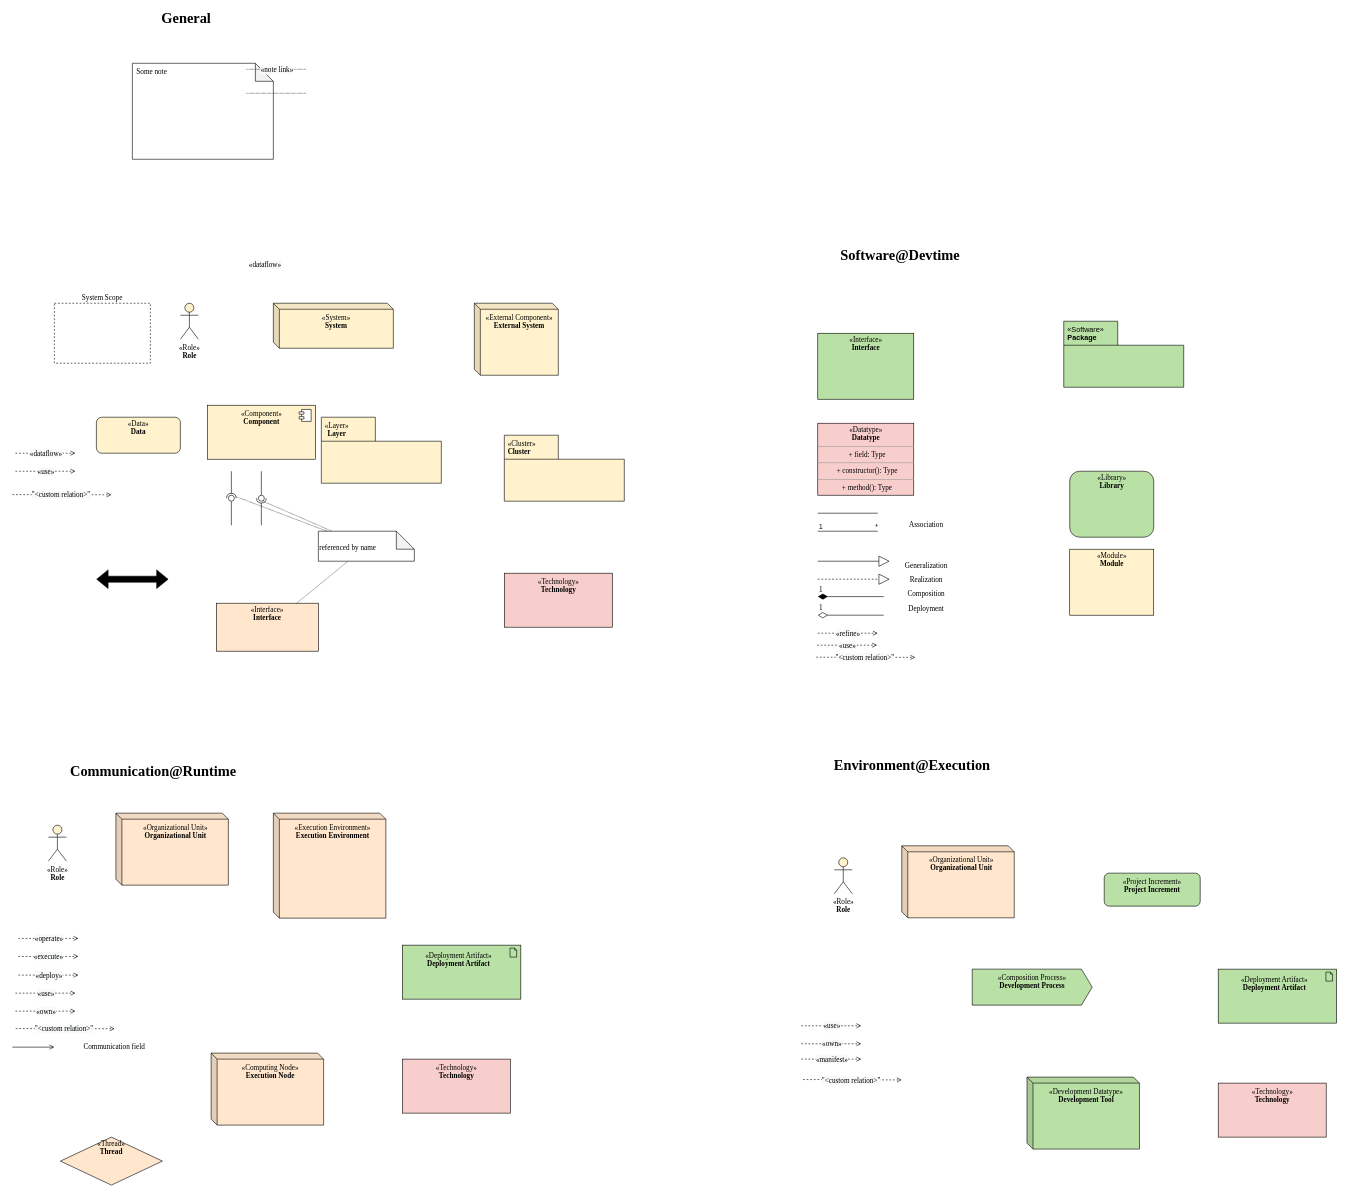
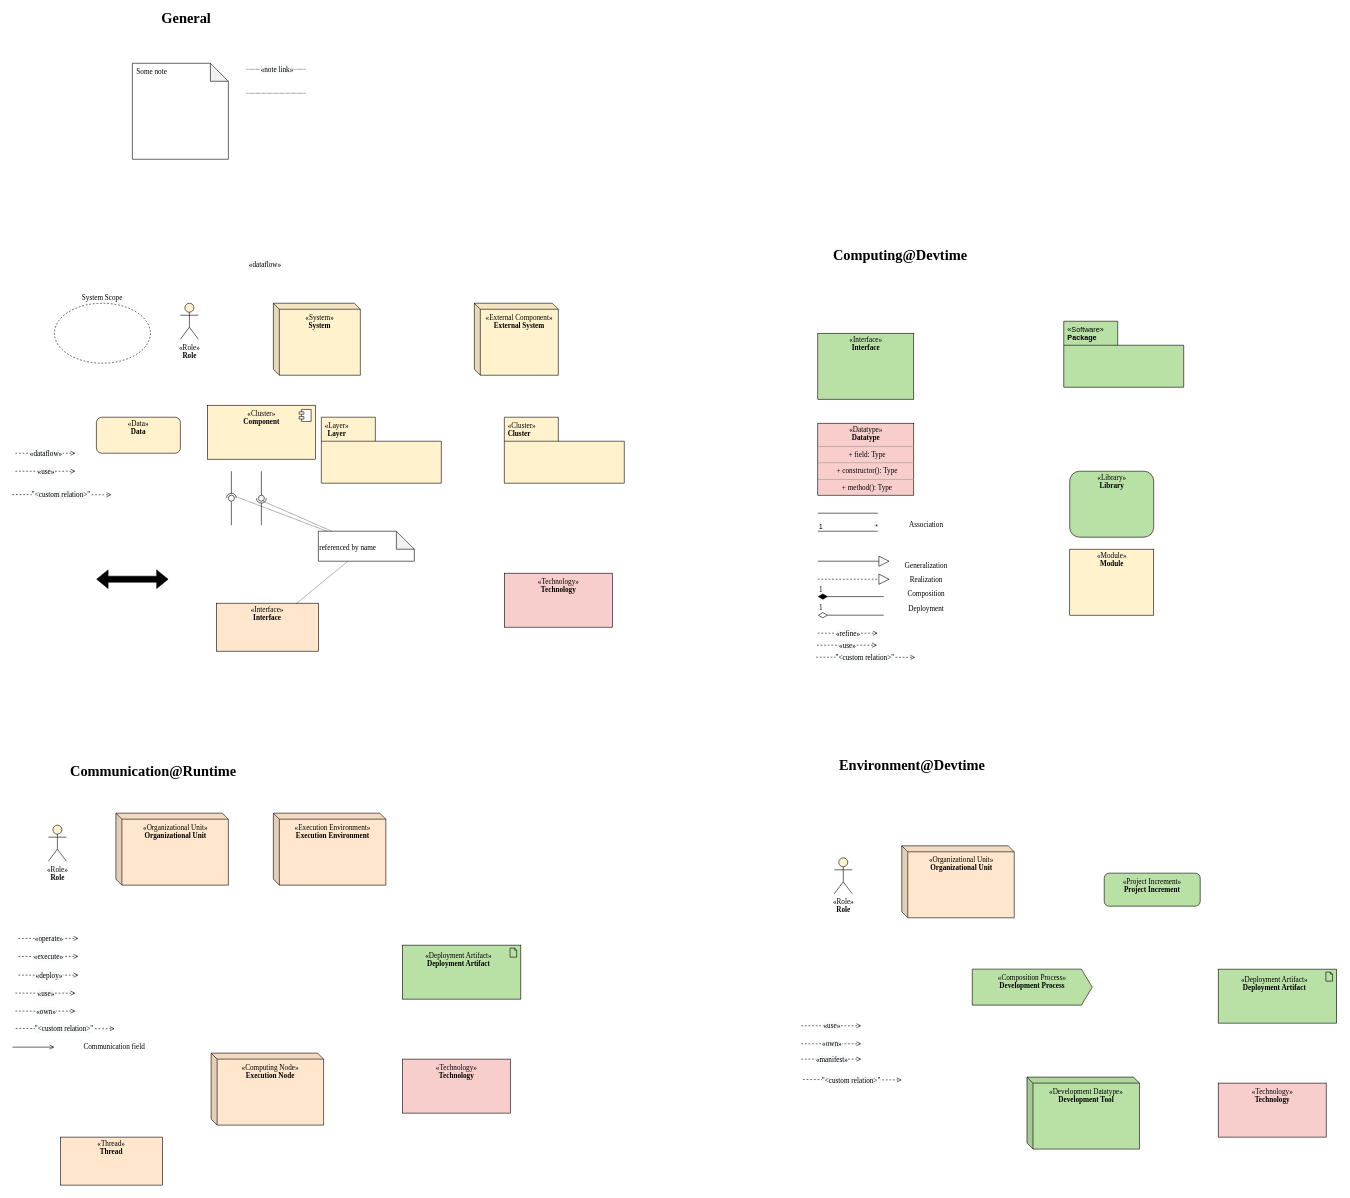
(203, 111) -> (180, 111)
(900, 255) -> (900, 255)
(333, 326) -> (317, 339)
(102, 333) -> (102, 333)
(262, 418) -> (262, 418)
(564, 468) -> (564, 450)
(912, 765) -> (912, 765)
(330, 866) -> (330, 849)
(111, 1161) -> (111, 1161)
